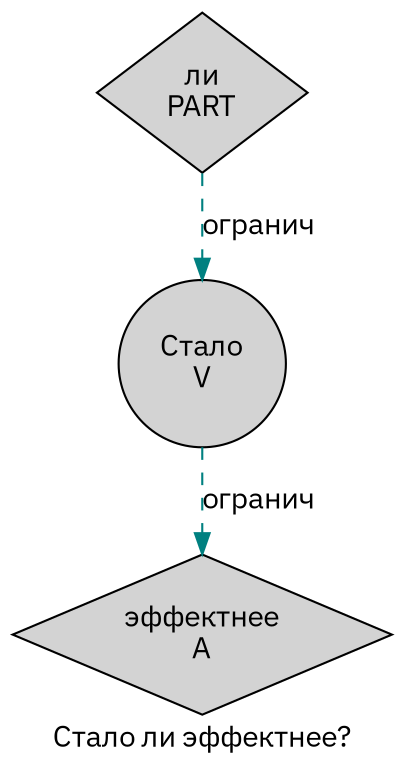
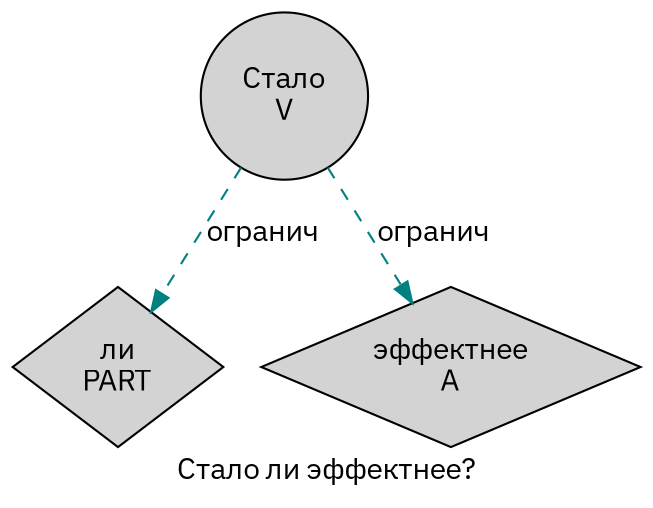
(202, 216) -> (202, 231)
